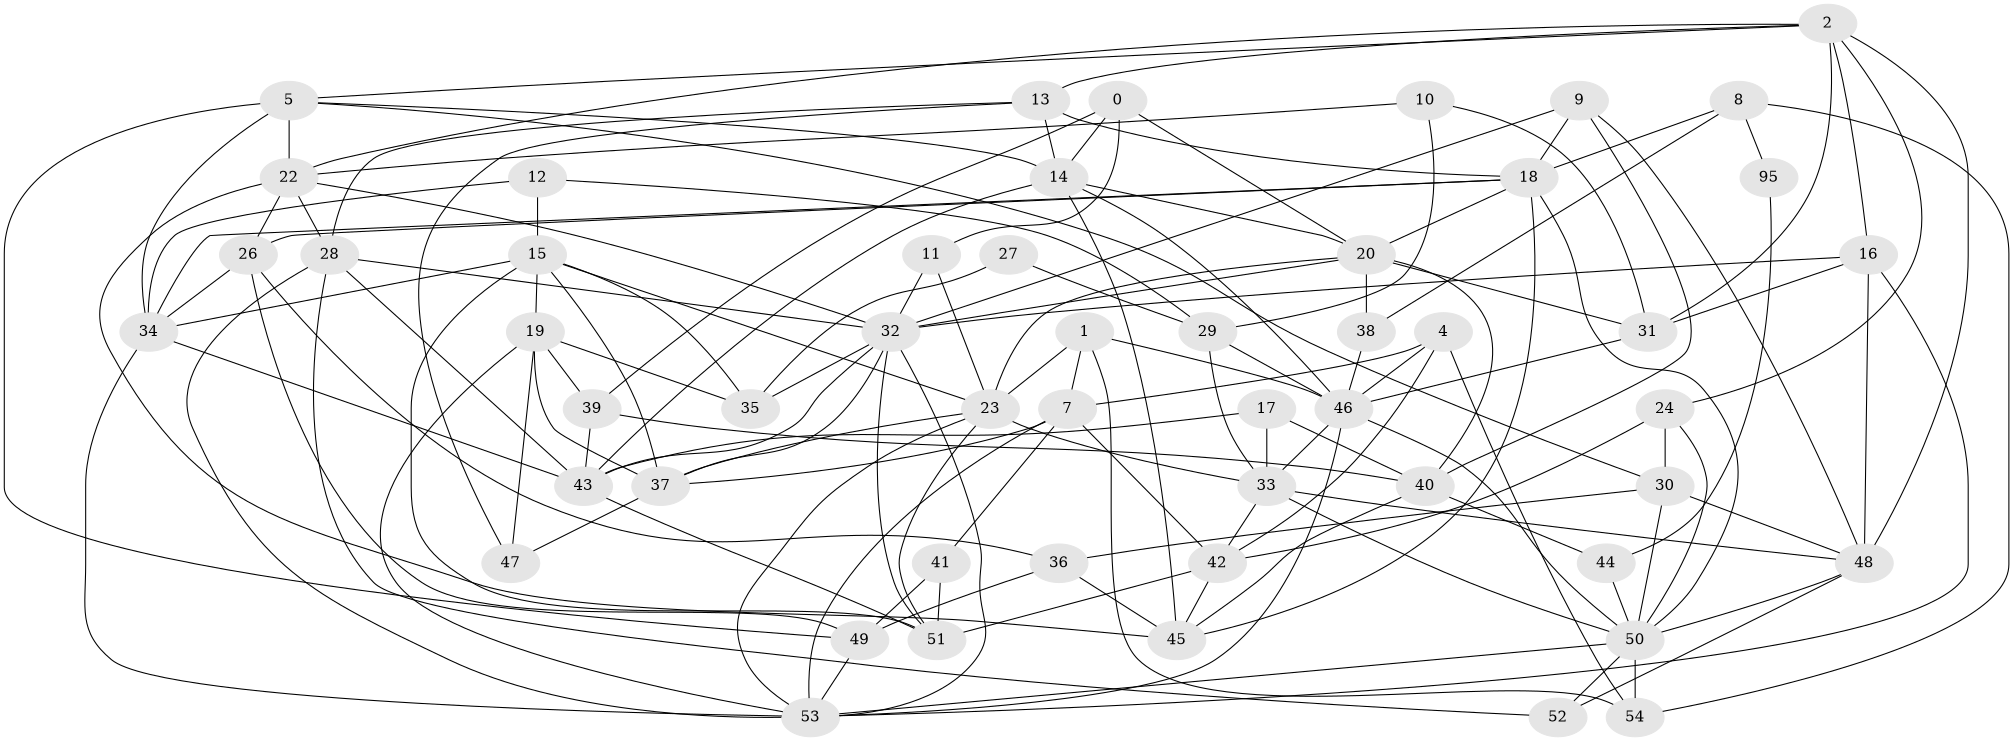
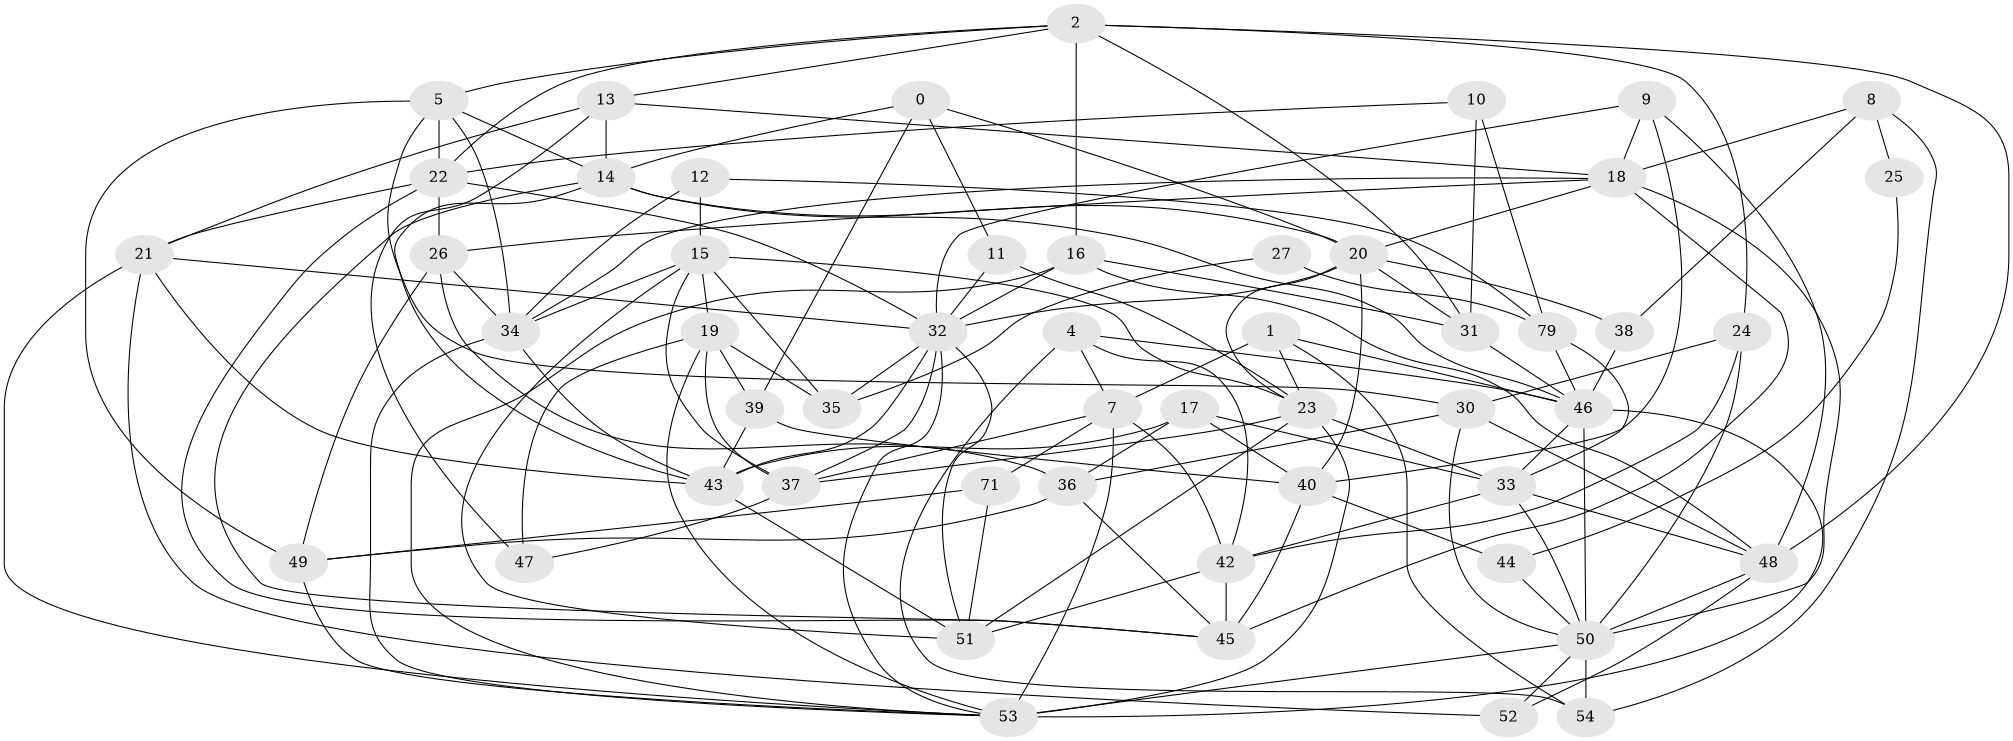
(1769, 178) -> (1894, 178)
(330, 255) -> (145, 255)
(1208, 332) -> (1547, 332)
none -> (1123, 451)
(941, 563) -> (991, 486)
